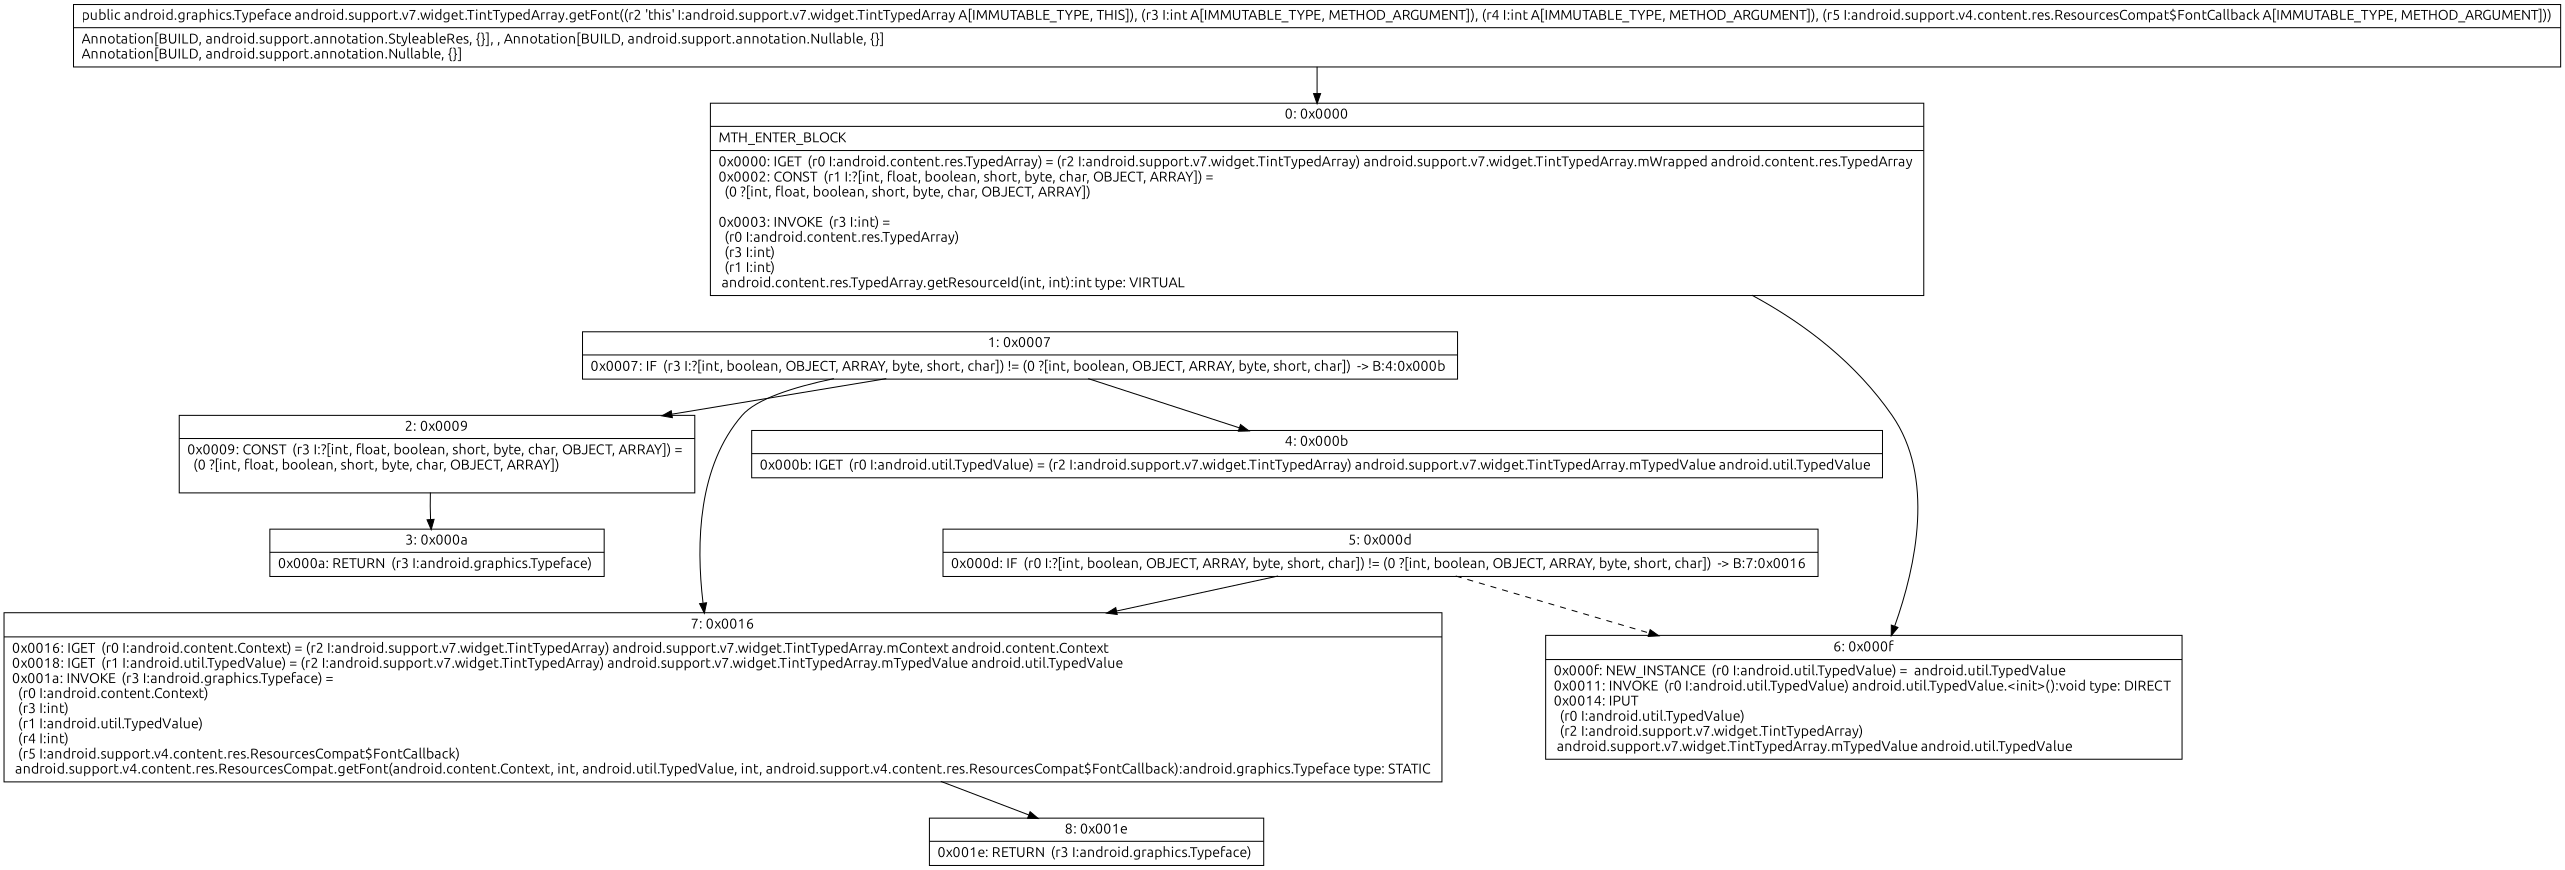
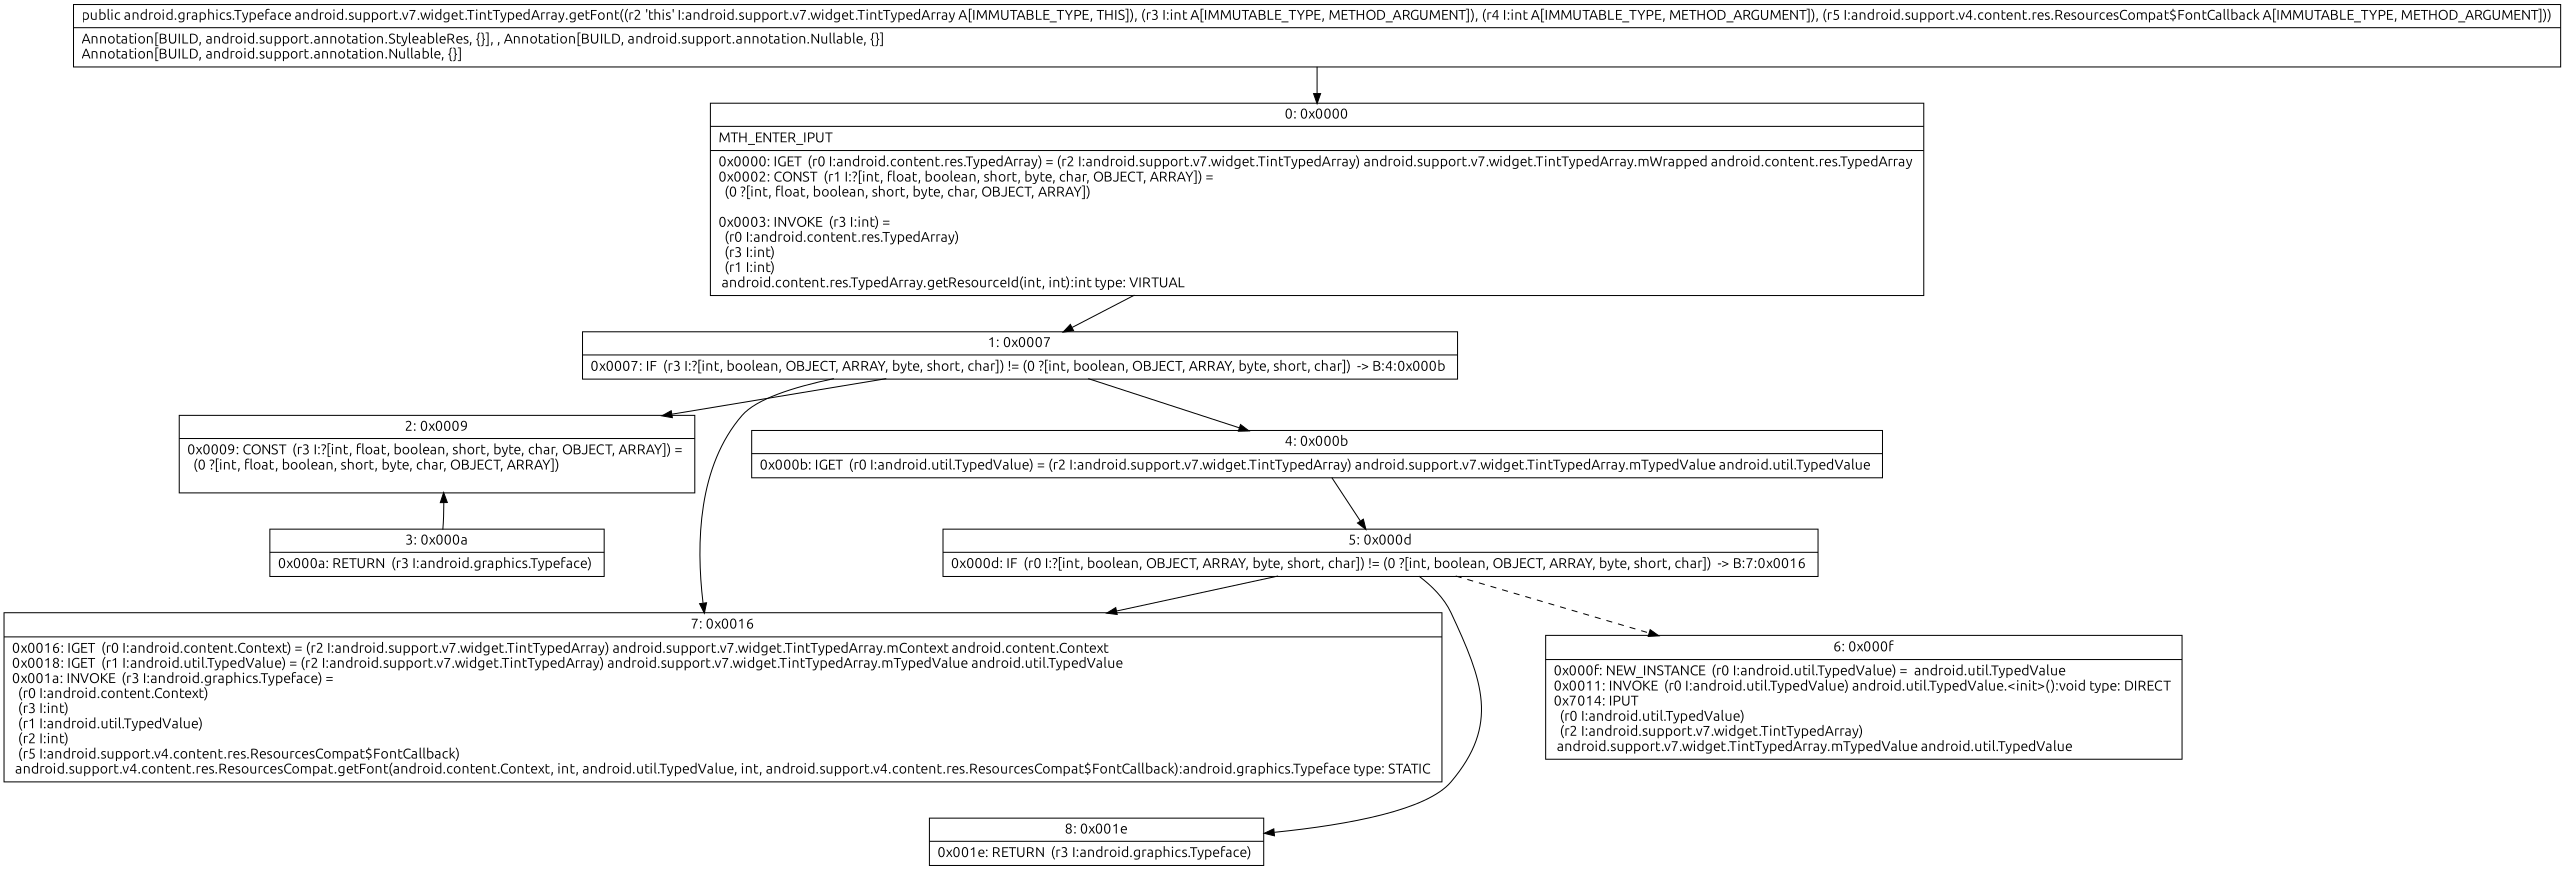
(782, 138) -> (776, 138)
(1900, 429) -> (1103, 311)
none -> (1346, 499)
(430, 506) -> (444, 516)
(1600, 701) -> (1600, 701)
(41, 739) -> (41, 739)
(985, 798) -> (1464, 764)
